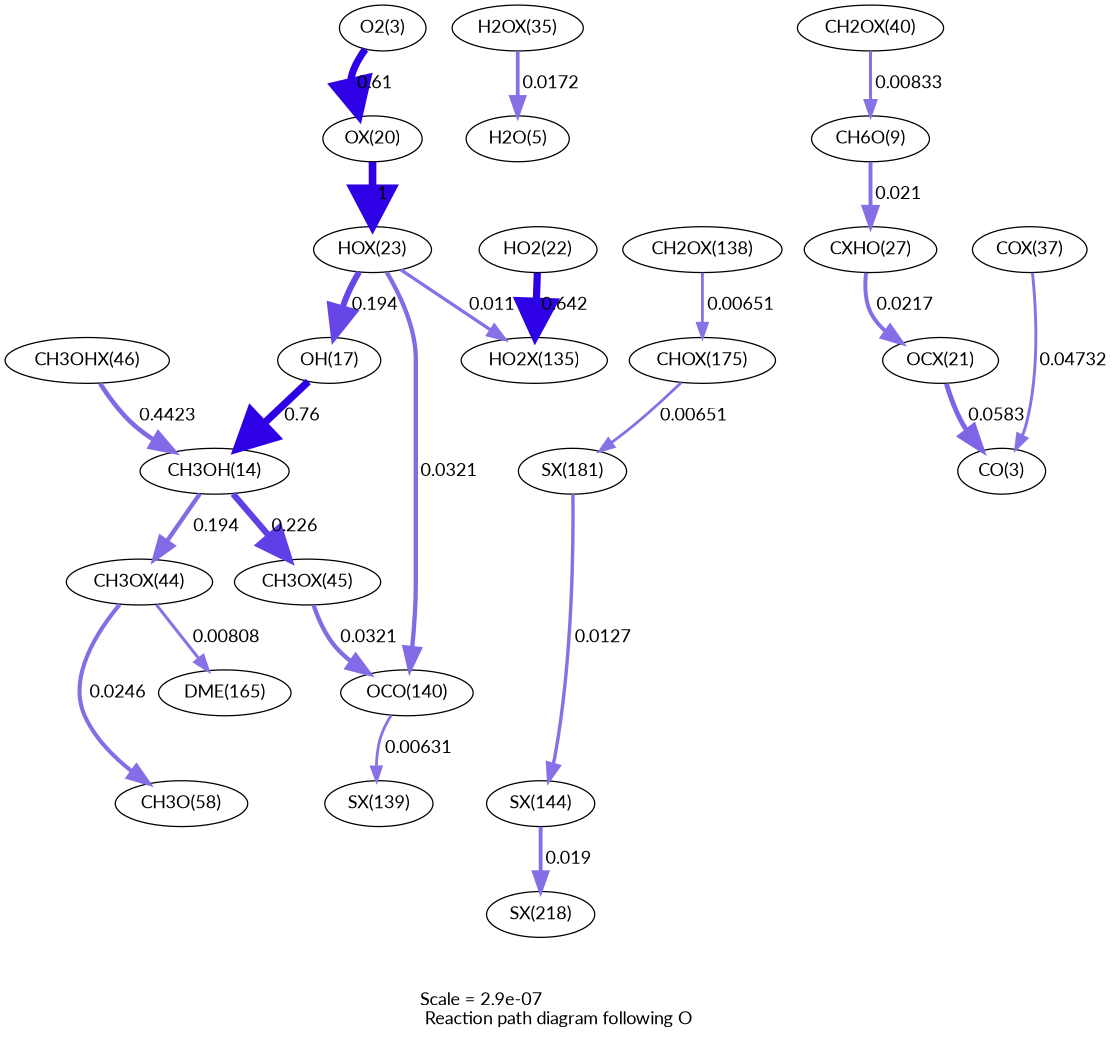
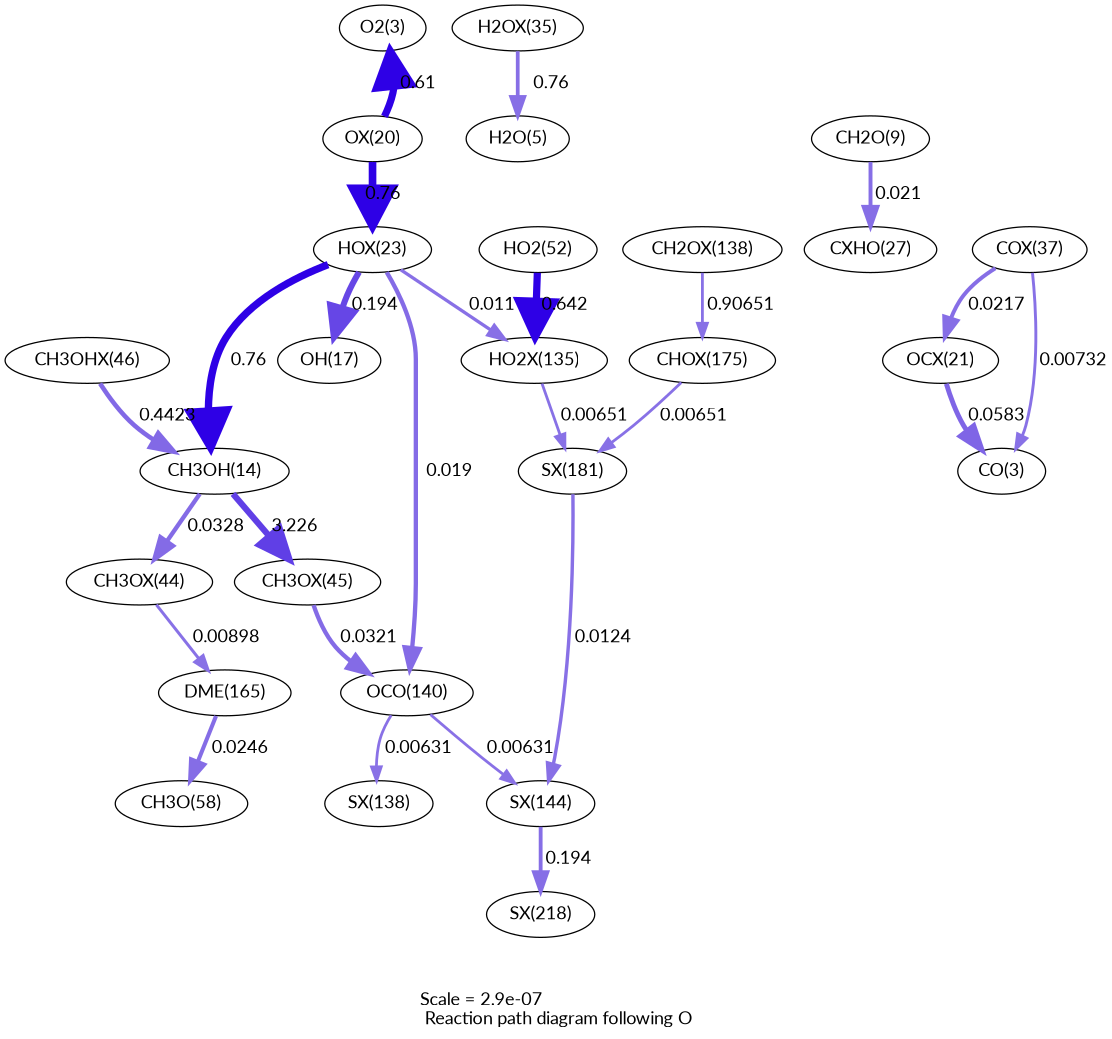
(871, 28) -> none
(356, 64) -> (390, 102)
(549, 83) -> (549, 83)
(871, 139) -> (871, 139)
(381, 194) -> (381, 194)
(538, 250) -> (538, 250)
(739, 305) -> (739, 305)
(868, 305) -> (969, 290)
(1071, 360) -> (1071, 360)
(286, 403) -> (242, 318)
none -> (551, 409)
(447, 471) -> (447, 471)
(214, 527) -> (214, 527)
(292, 527) -> (292, 527)
(224, 637) -> (224, 637)
(601, 637) -> (601, 637)
(80, 692) -> (207, 739)
none -> (466, 745)
(379, 804) -> (379, 804)
(566, 859) -> (566, 859)
